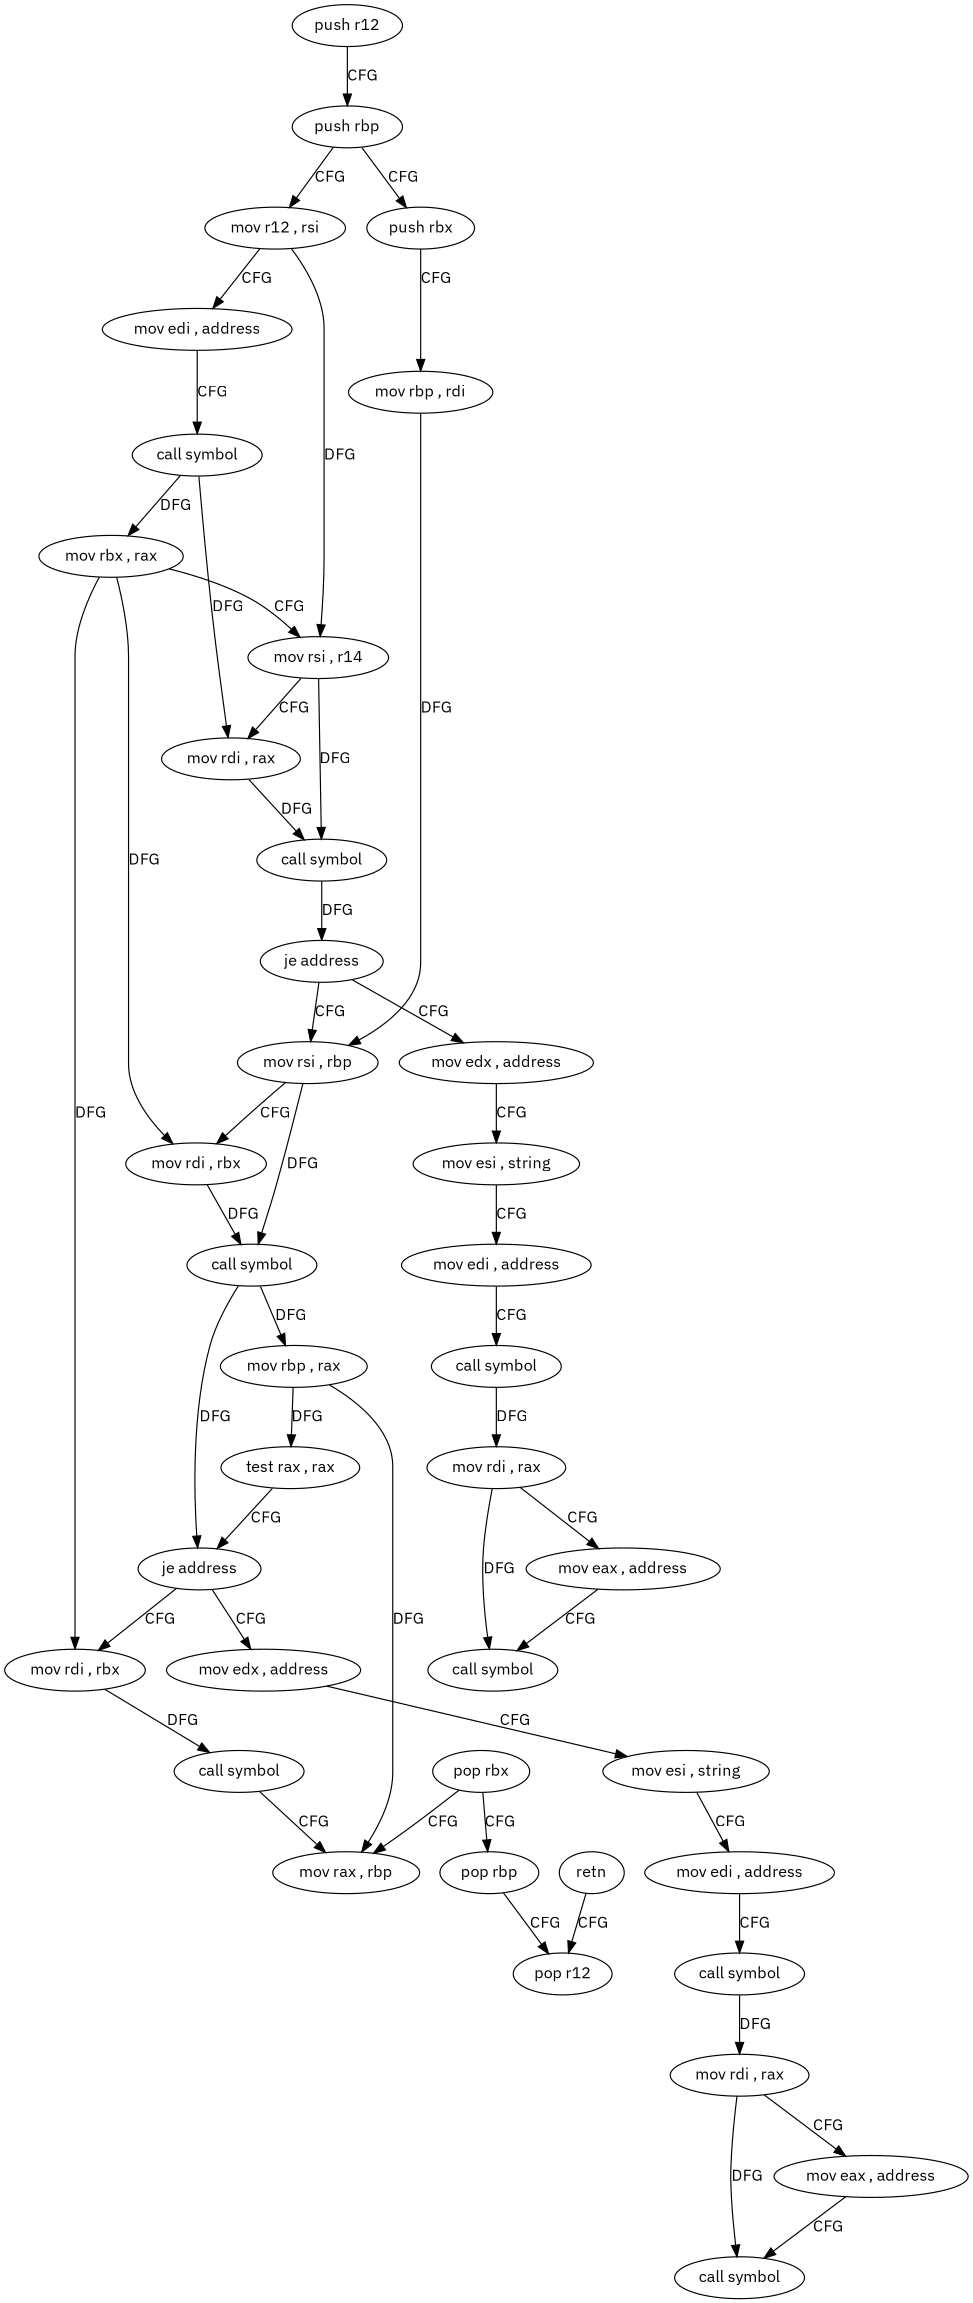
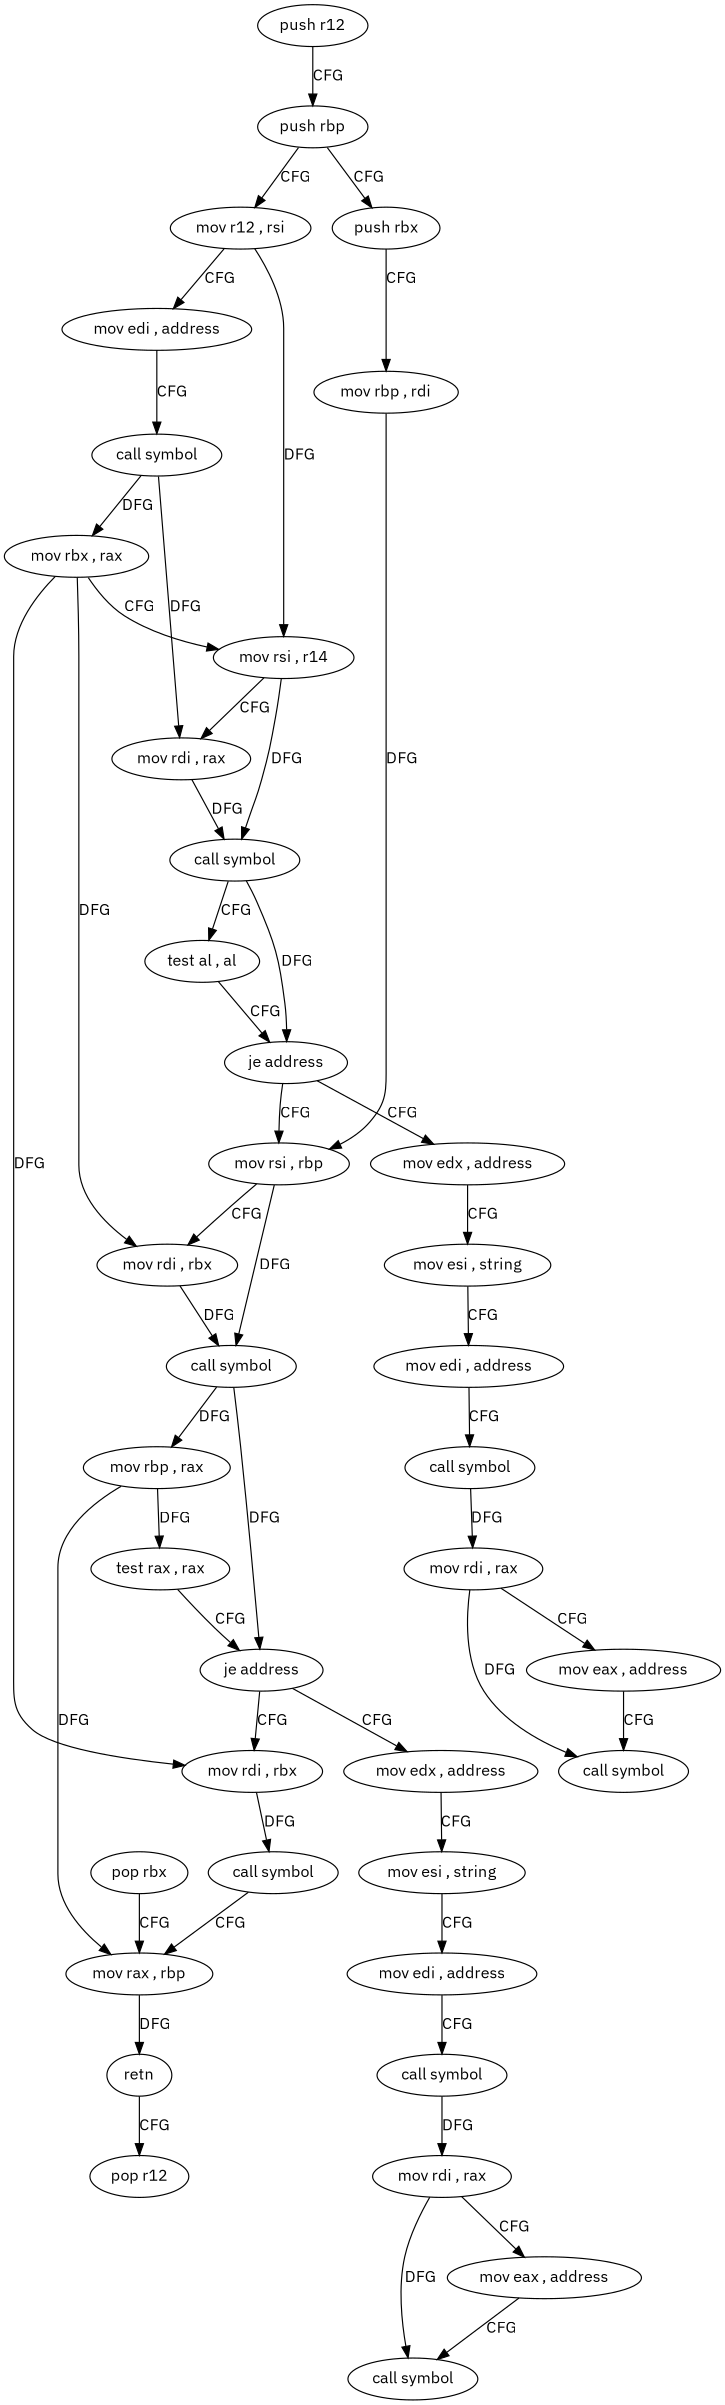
none -> (202, 961)
(489, 1873) -> none
none -> (139, 2019)
